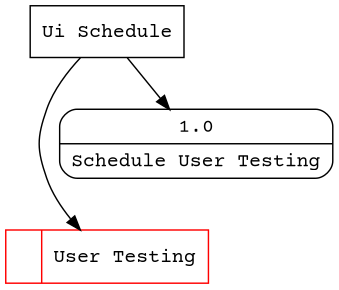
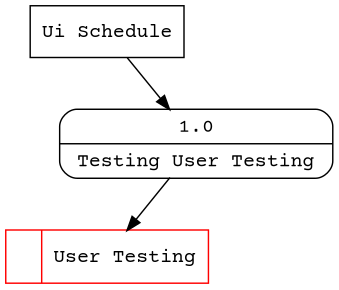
(40, 137) -> (153, 198)
(196, 160) -> (196, 160)
